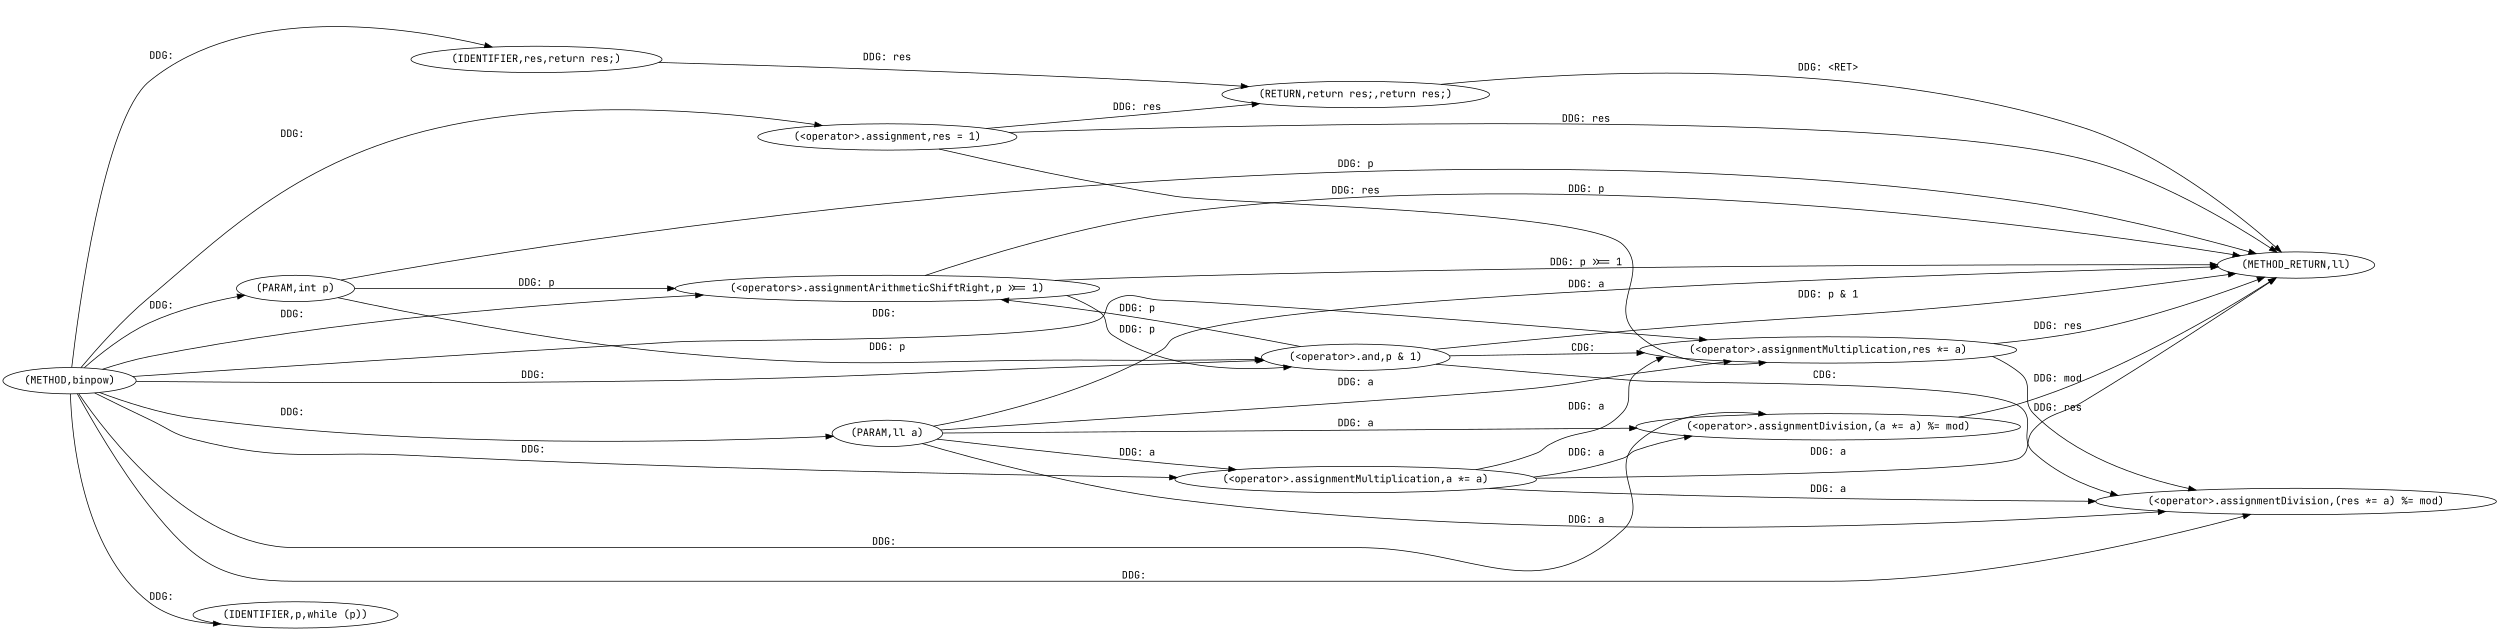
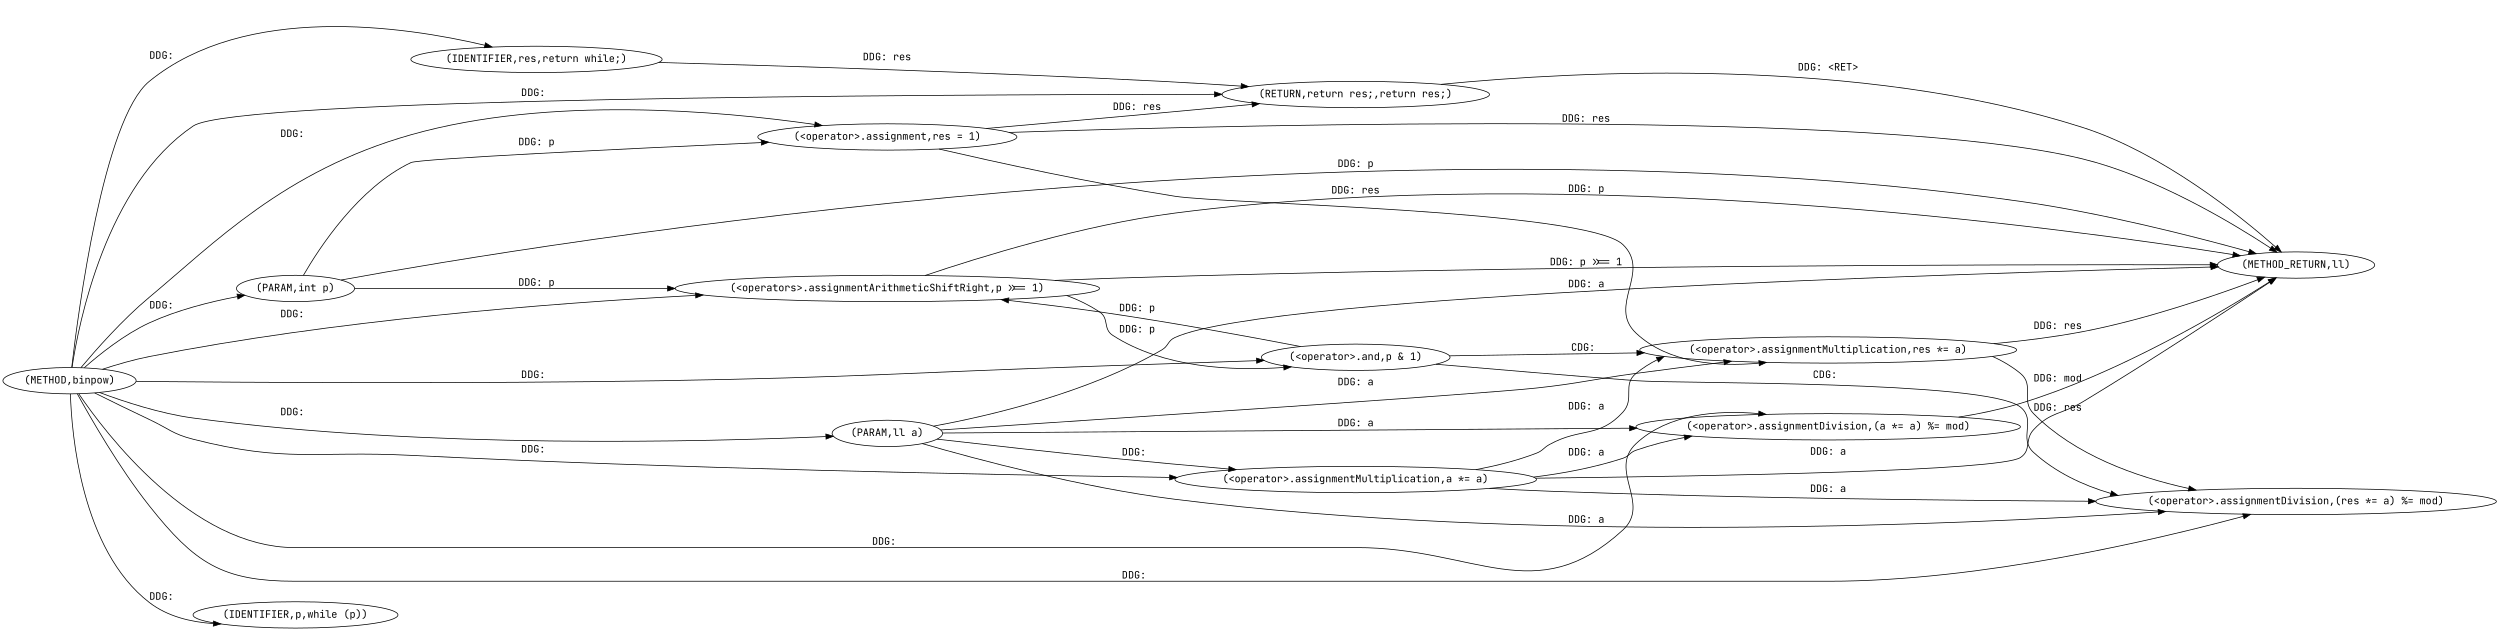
(536, 59) -> (536, 59)
(1831, 316) -> none
(923, 337) -> (565, 101)
(794, 361) -> (507, 155)
(1137, 453) -> (1137, 453)
